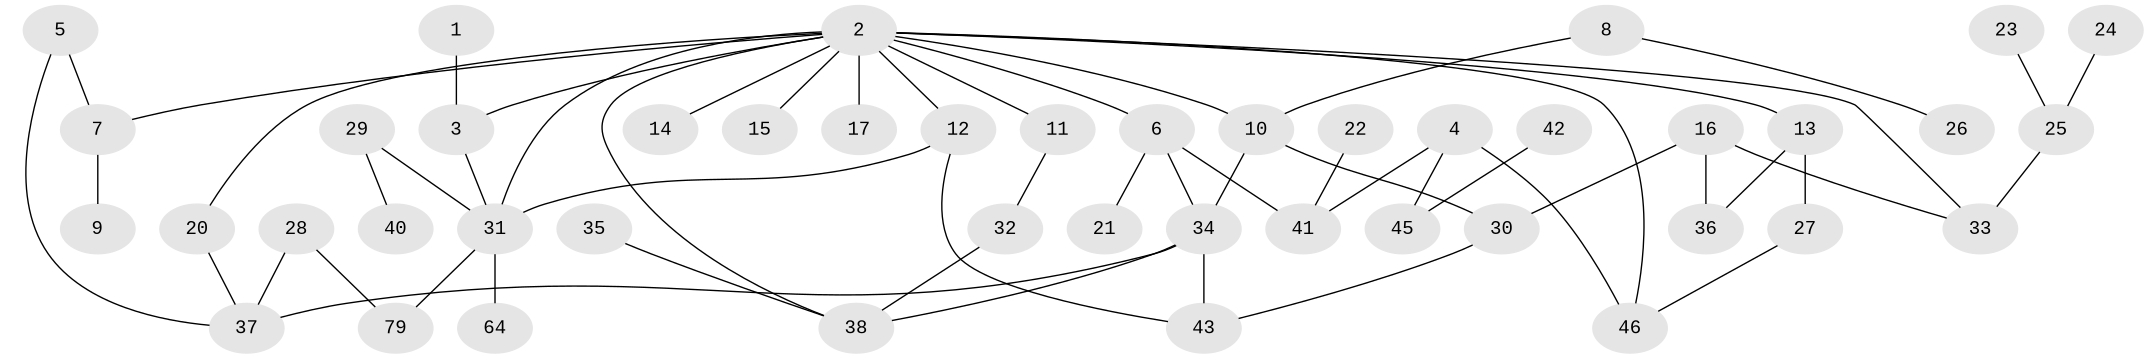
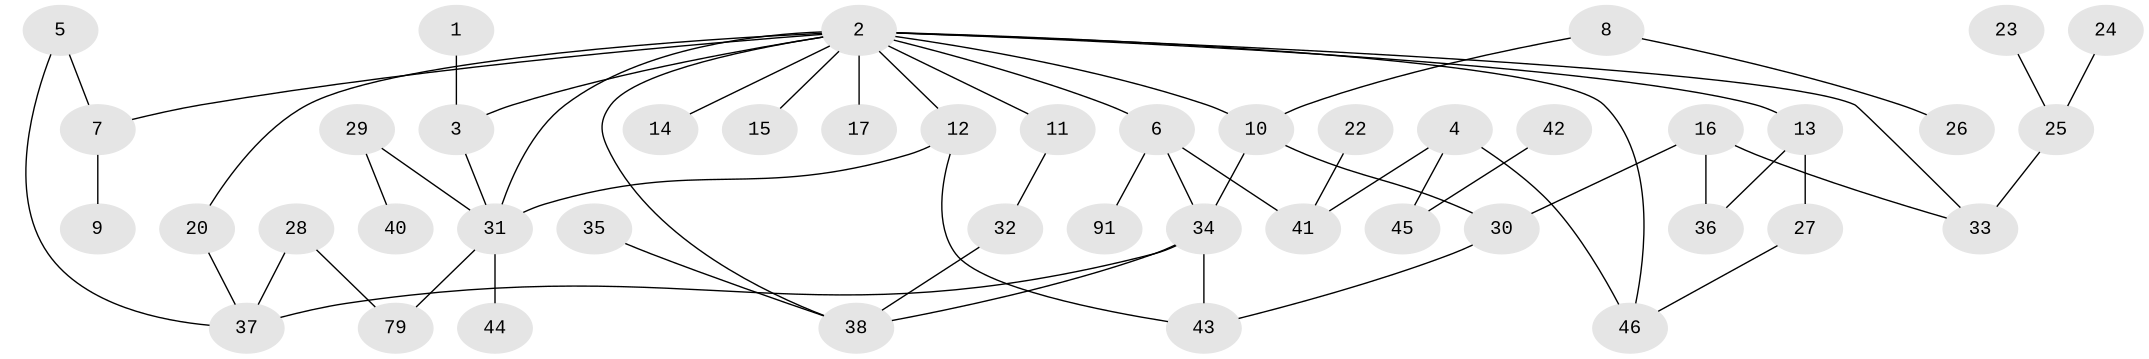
(1105, 229) -> (1105, 229)
(495, 328) -> (495, 328)
